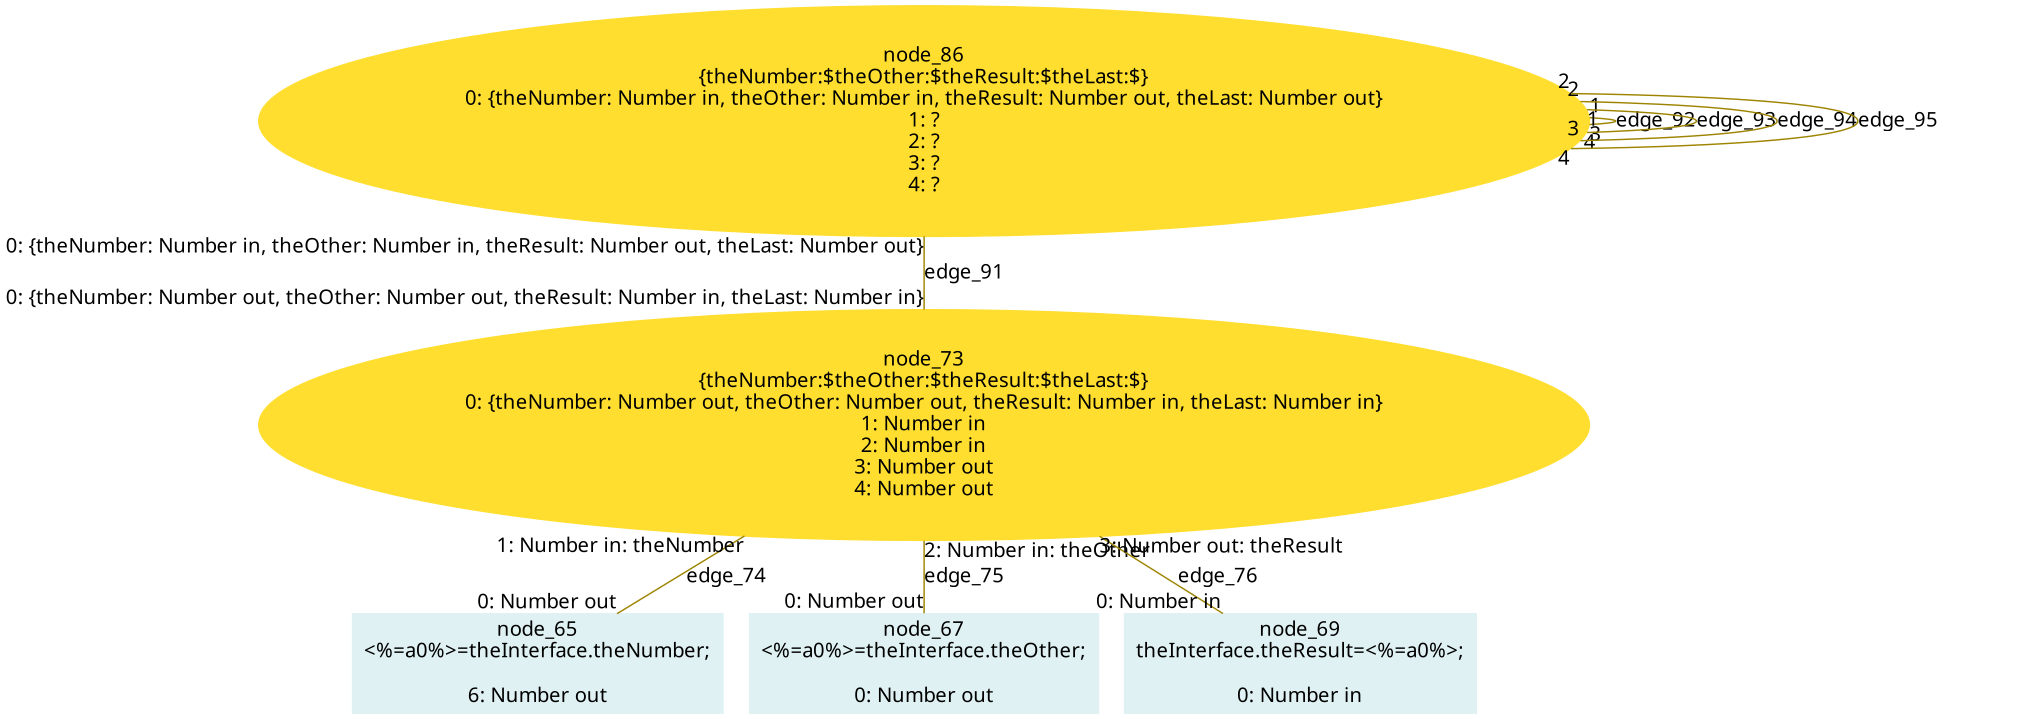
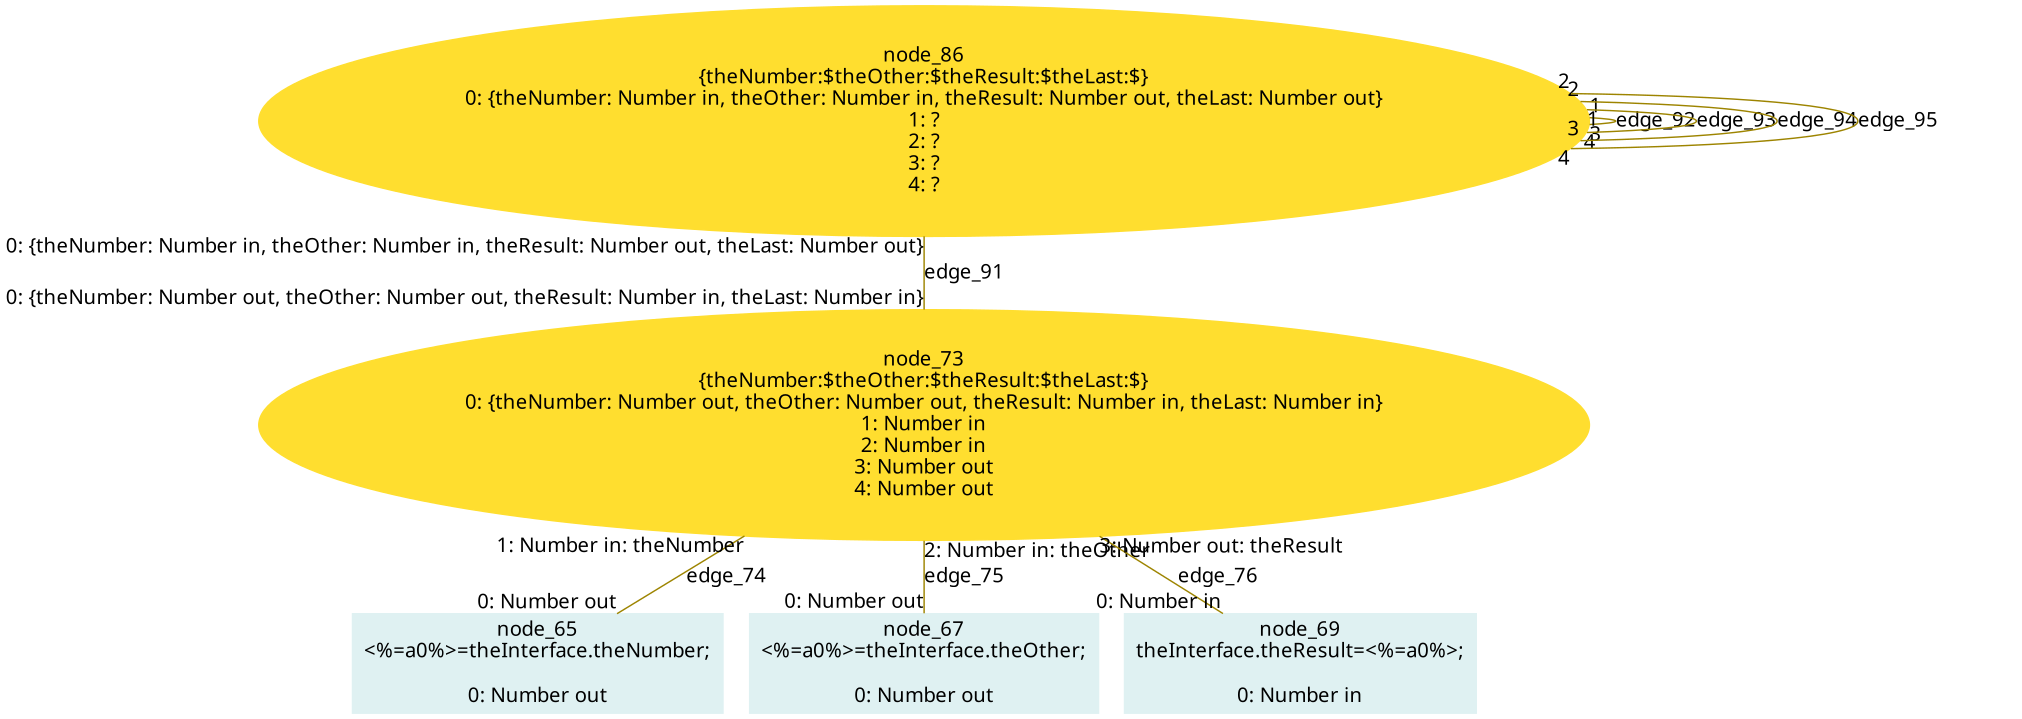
(538, 663) -> (538, 663)
